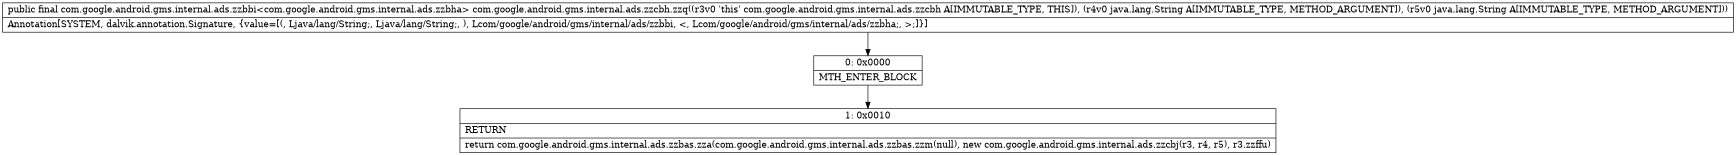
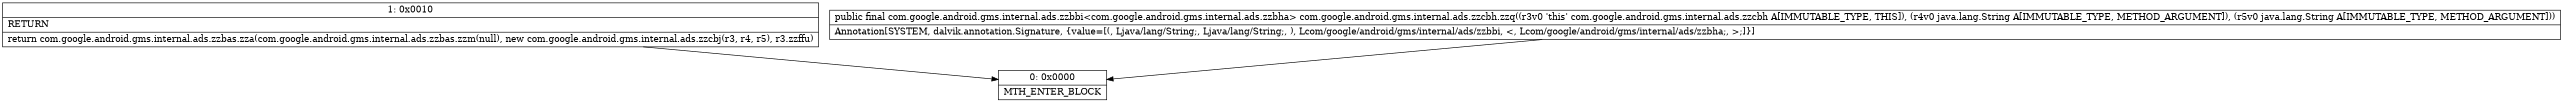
(868, 94) -> (817, 63)
